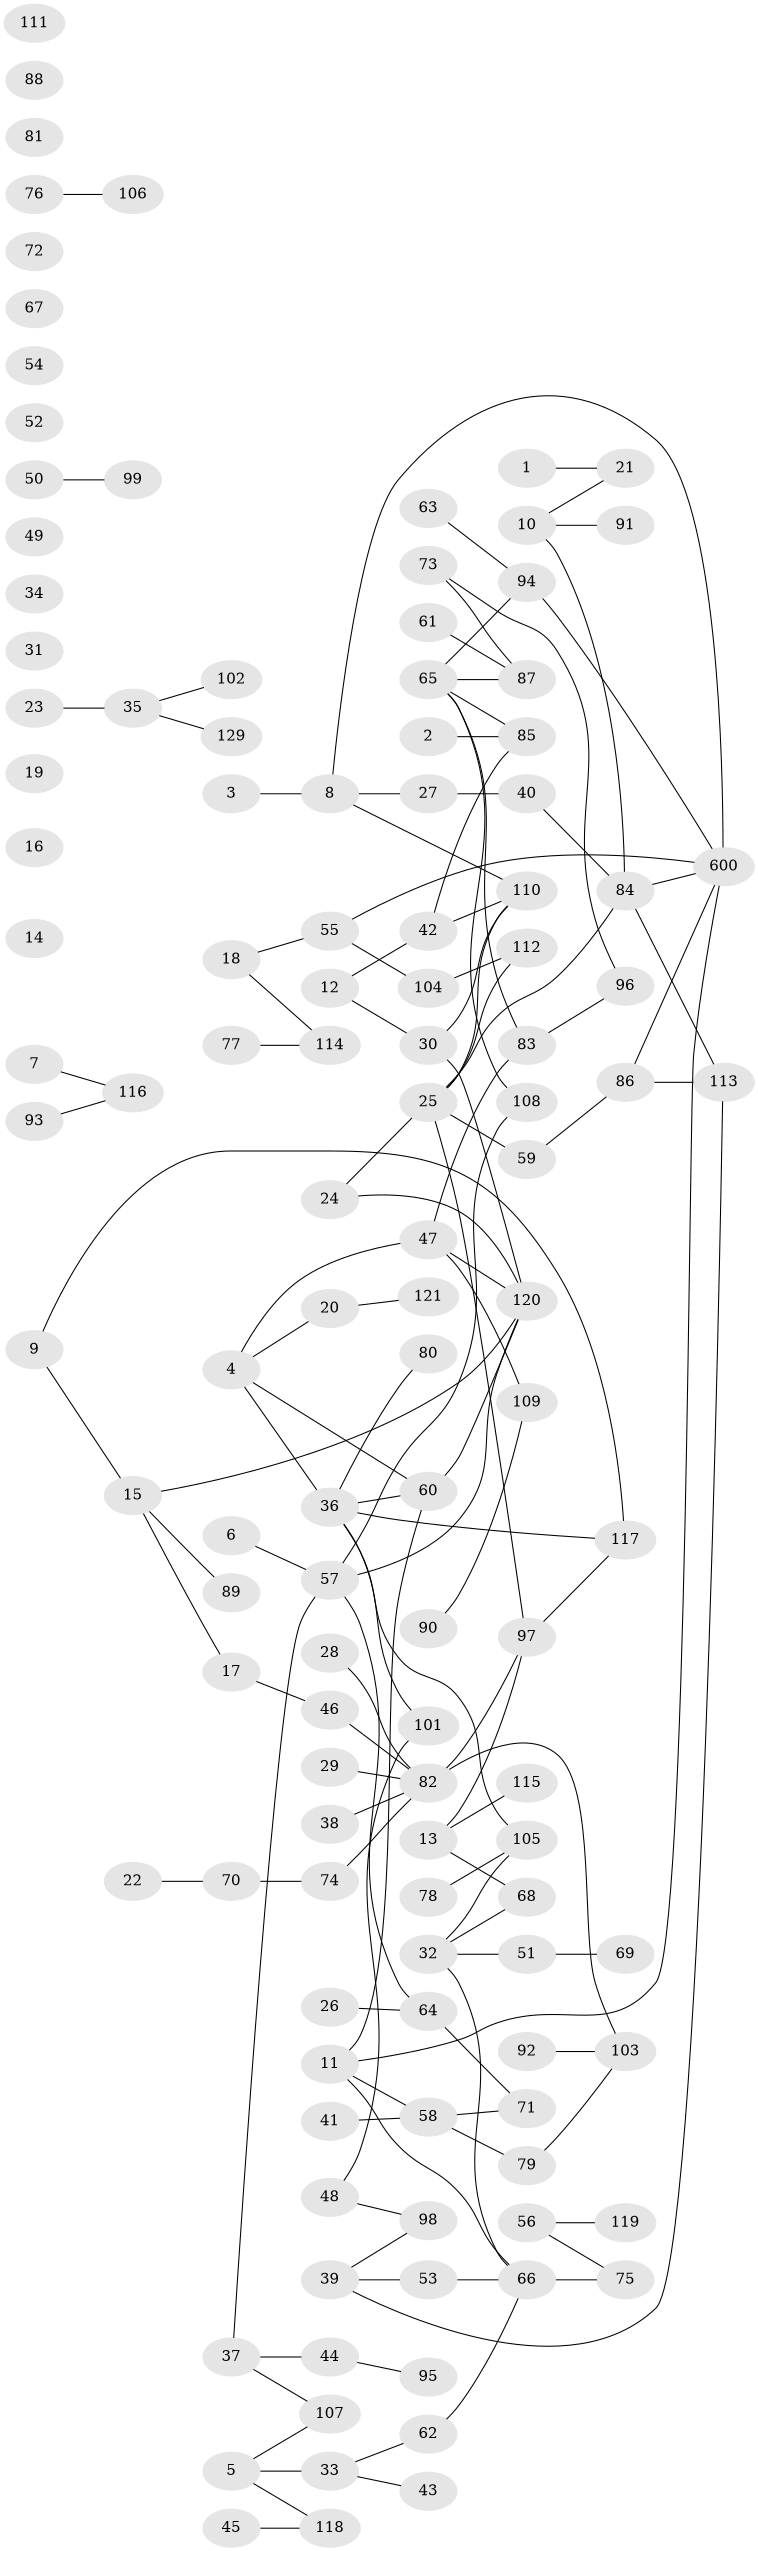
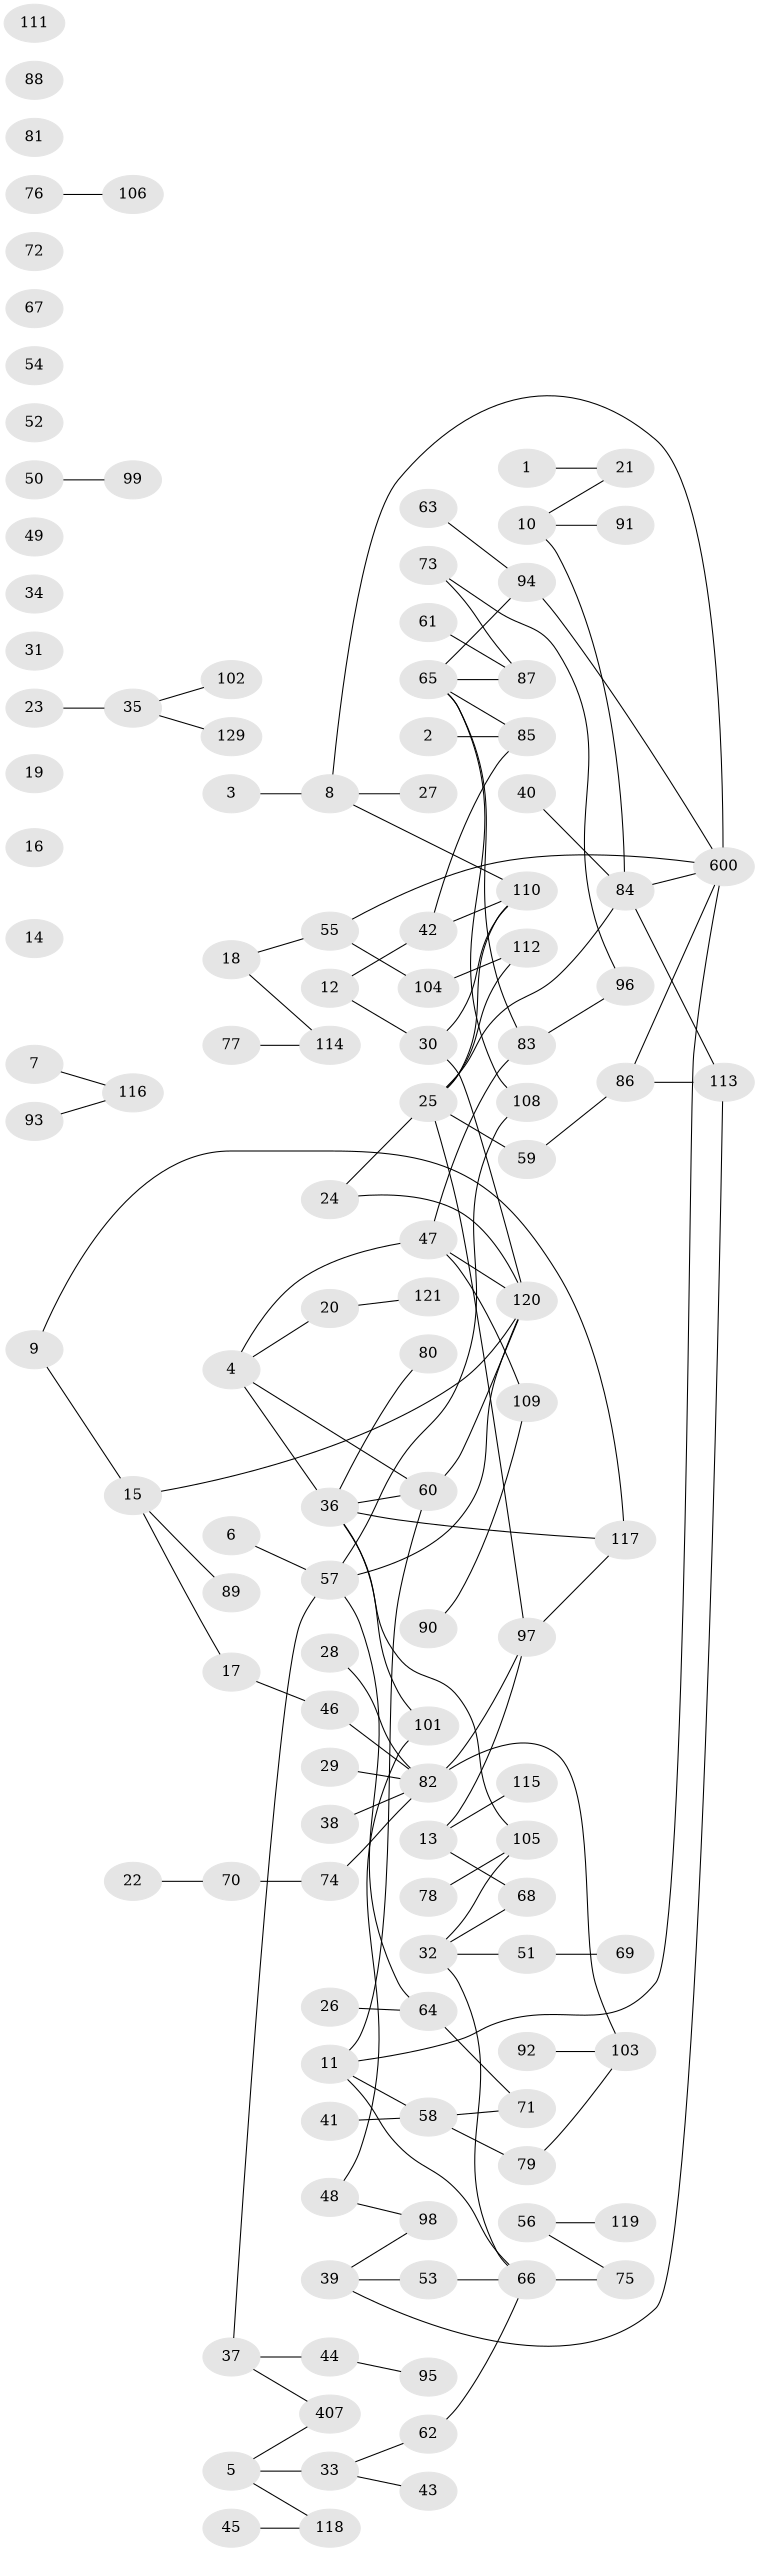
(473, 794) -> none
(330, 2414) -> (330, 2414)
